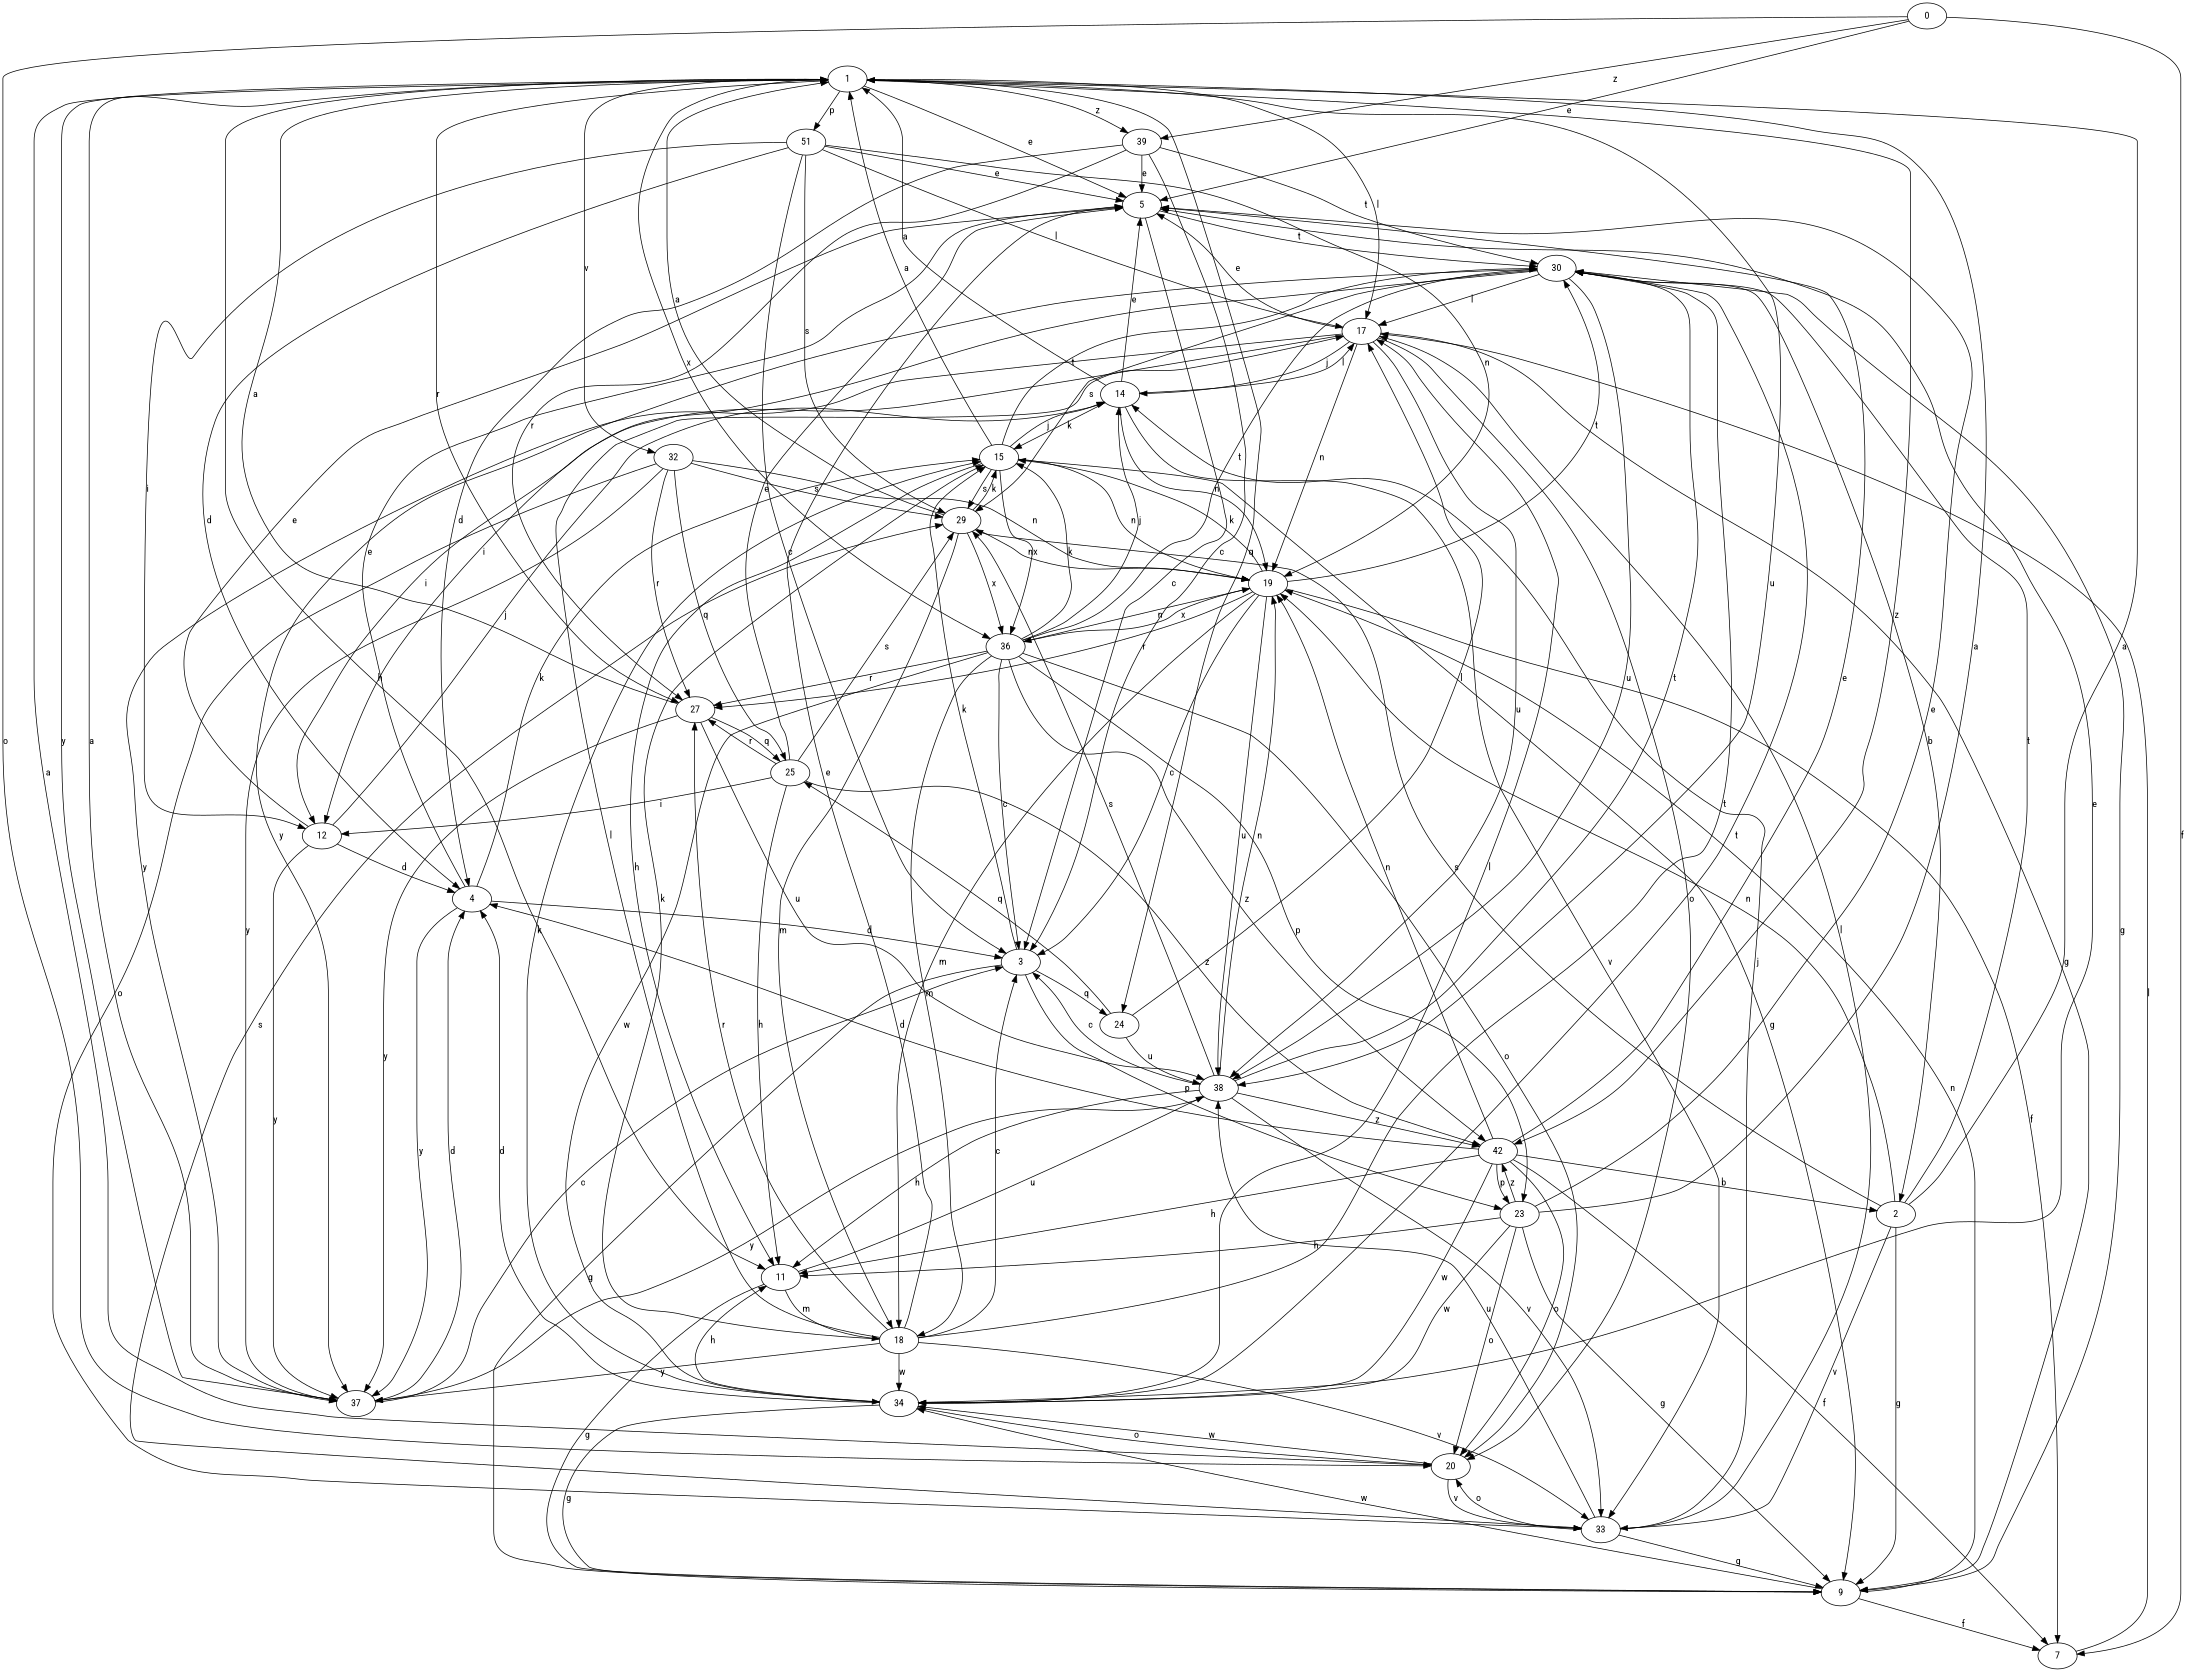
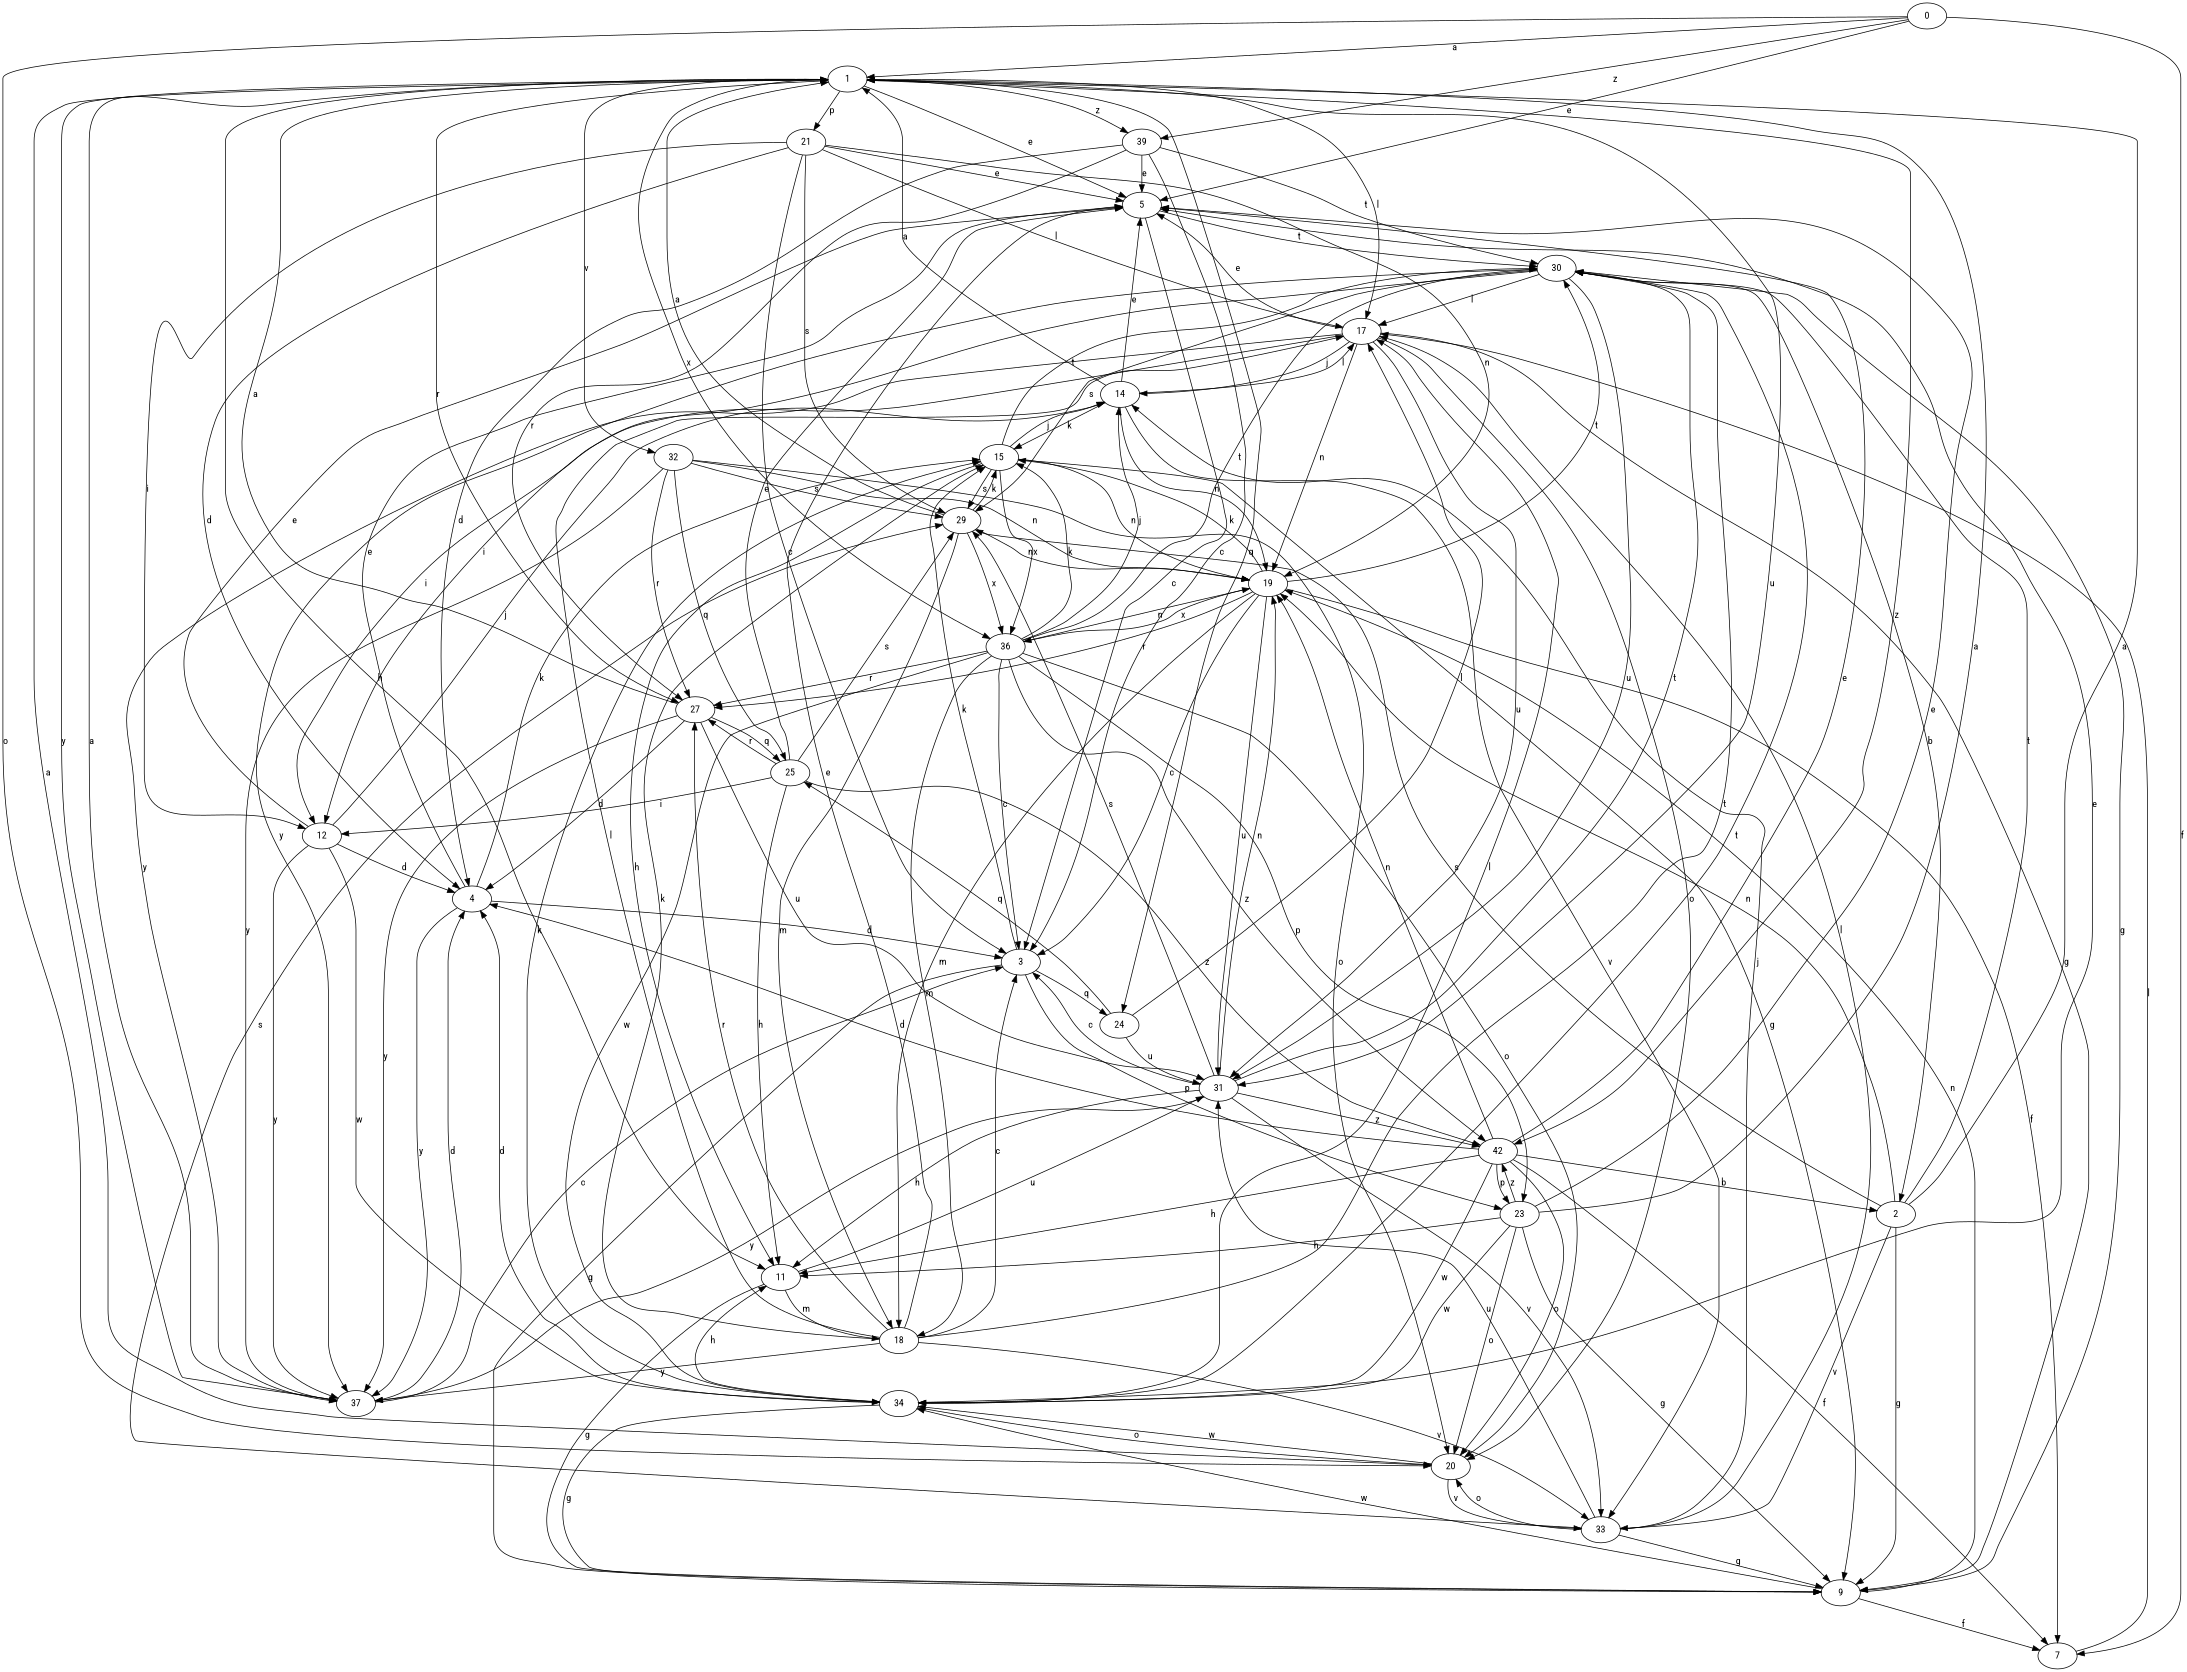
(806, 142) -> (806, 142)
(903, 280) -> (1391, 47)
none -> (605, 794)
(1219, 1088) -> (1219, 1088)
(899, 1368) -> (442, 1271)
(198, 1471) -> (1357, 700)
